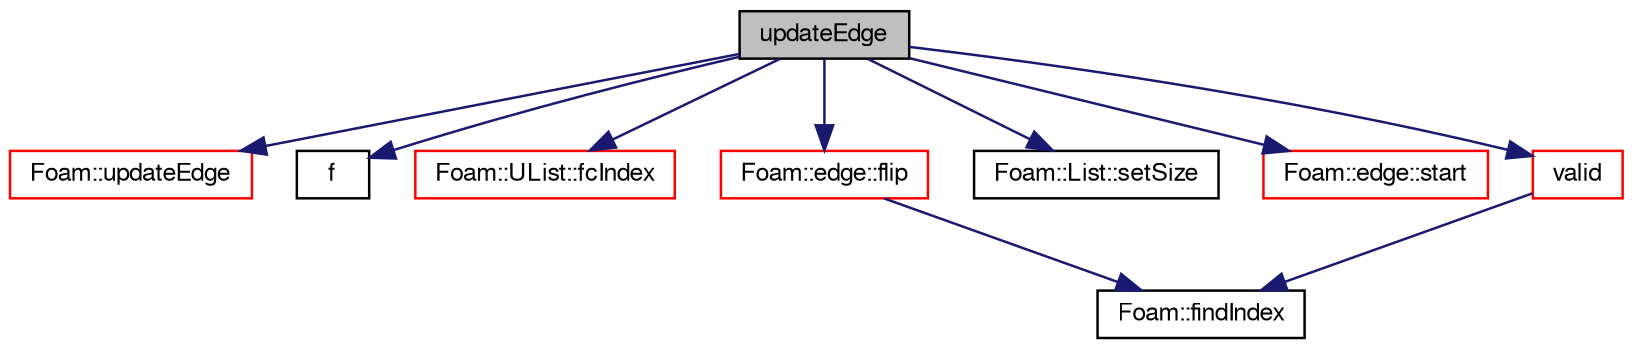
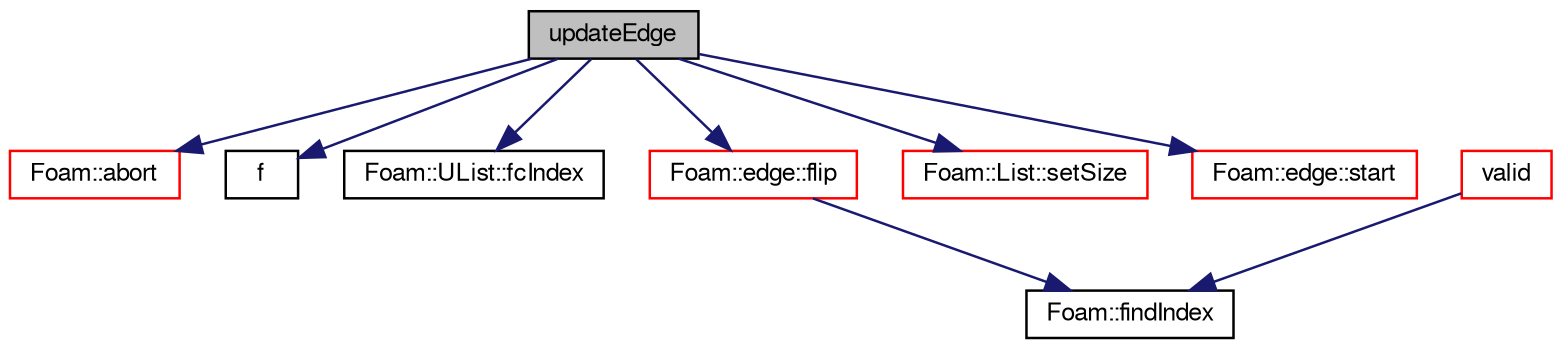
(1210, 90) -> none
(131, 175) -> (95, 175)
(545, 175) -> (474, 175)
(1096, 175) -> (1025, 175)
